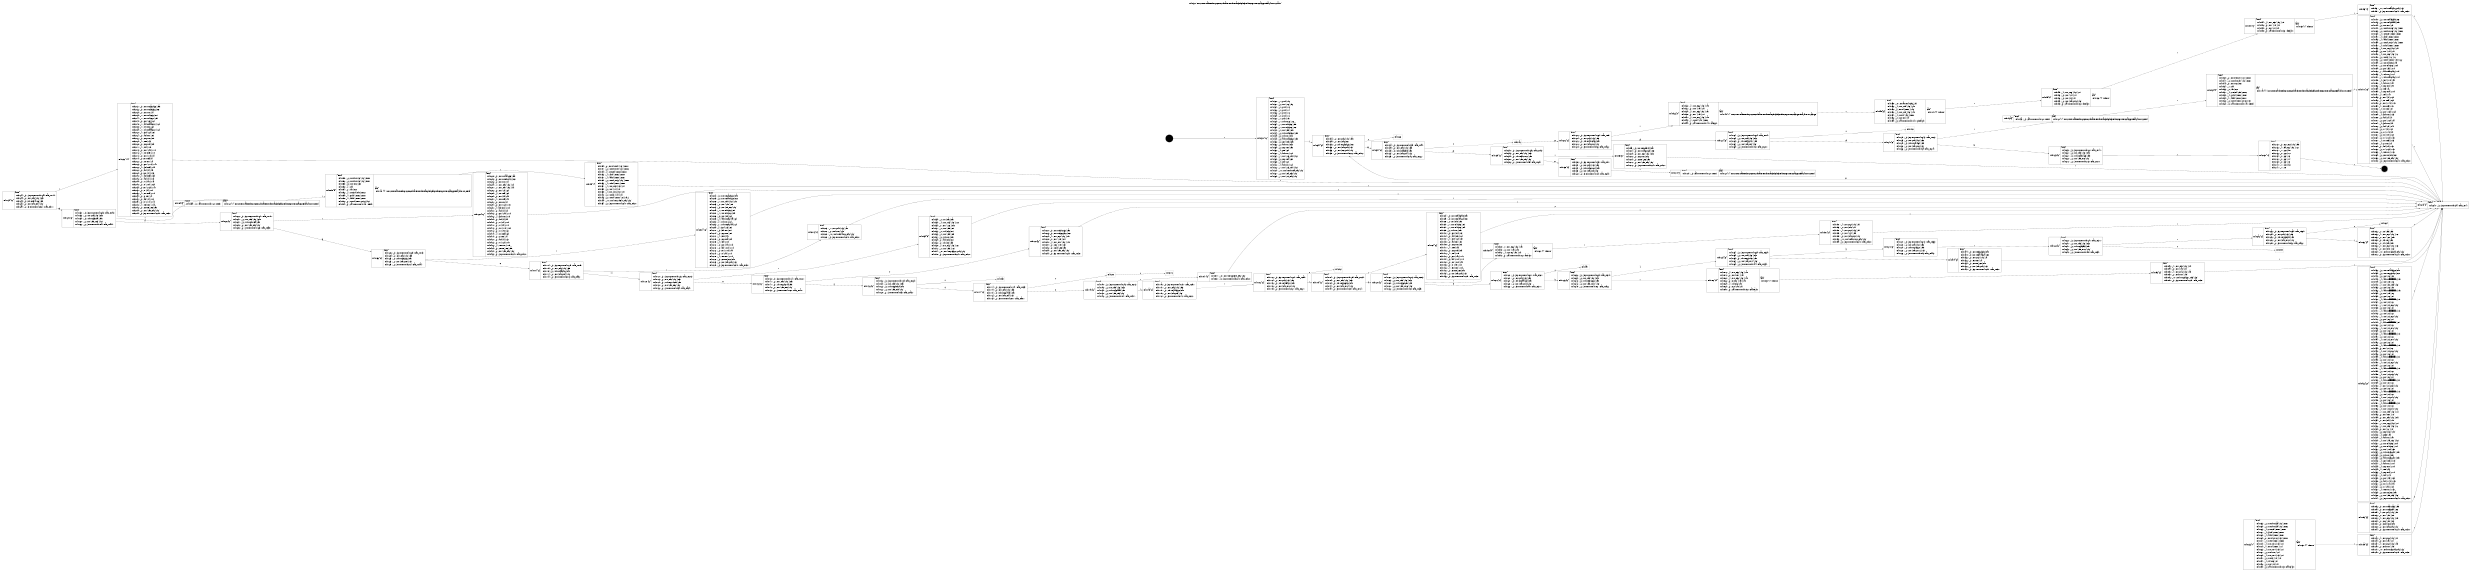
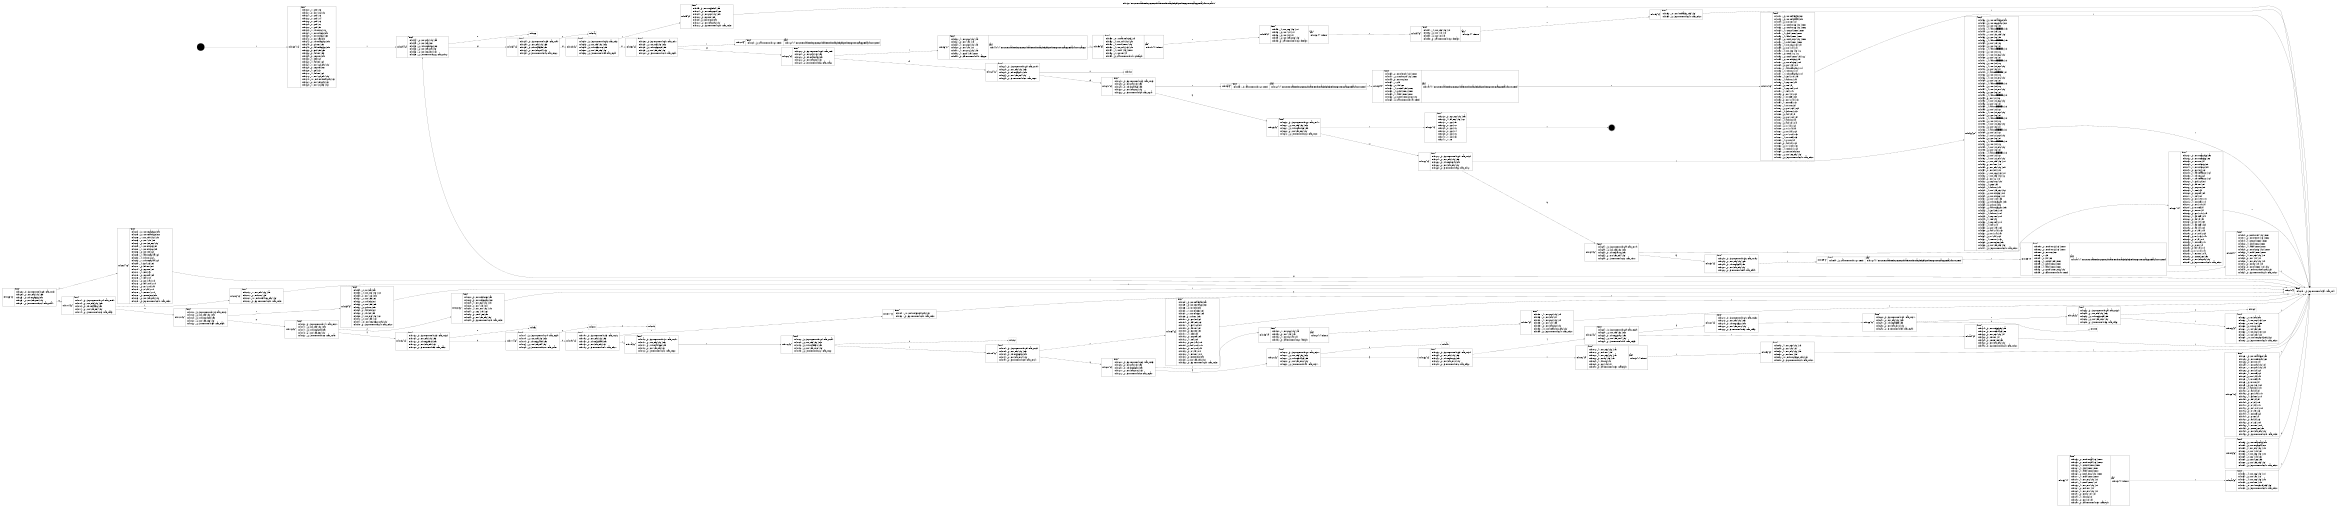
(1539, 142) -> (729, 52)
none -> (1445, 162)
(247, 222) -> none
